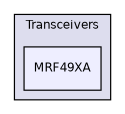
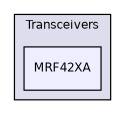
(63, 69) -> (63, 69)
